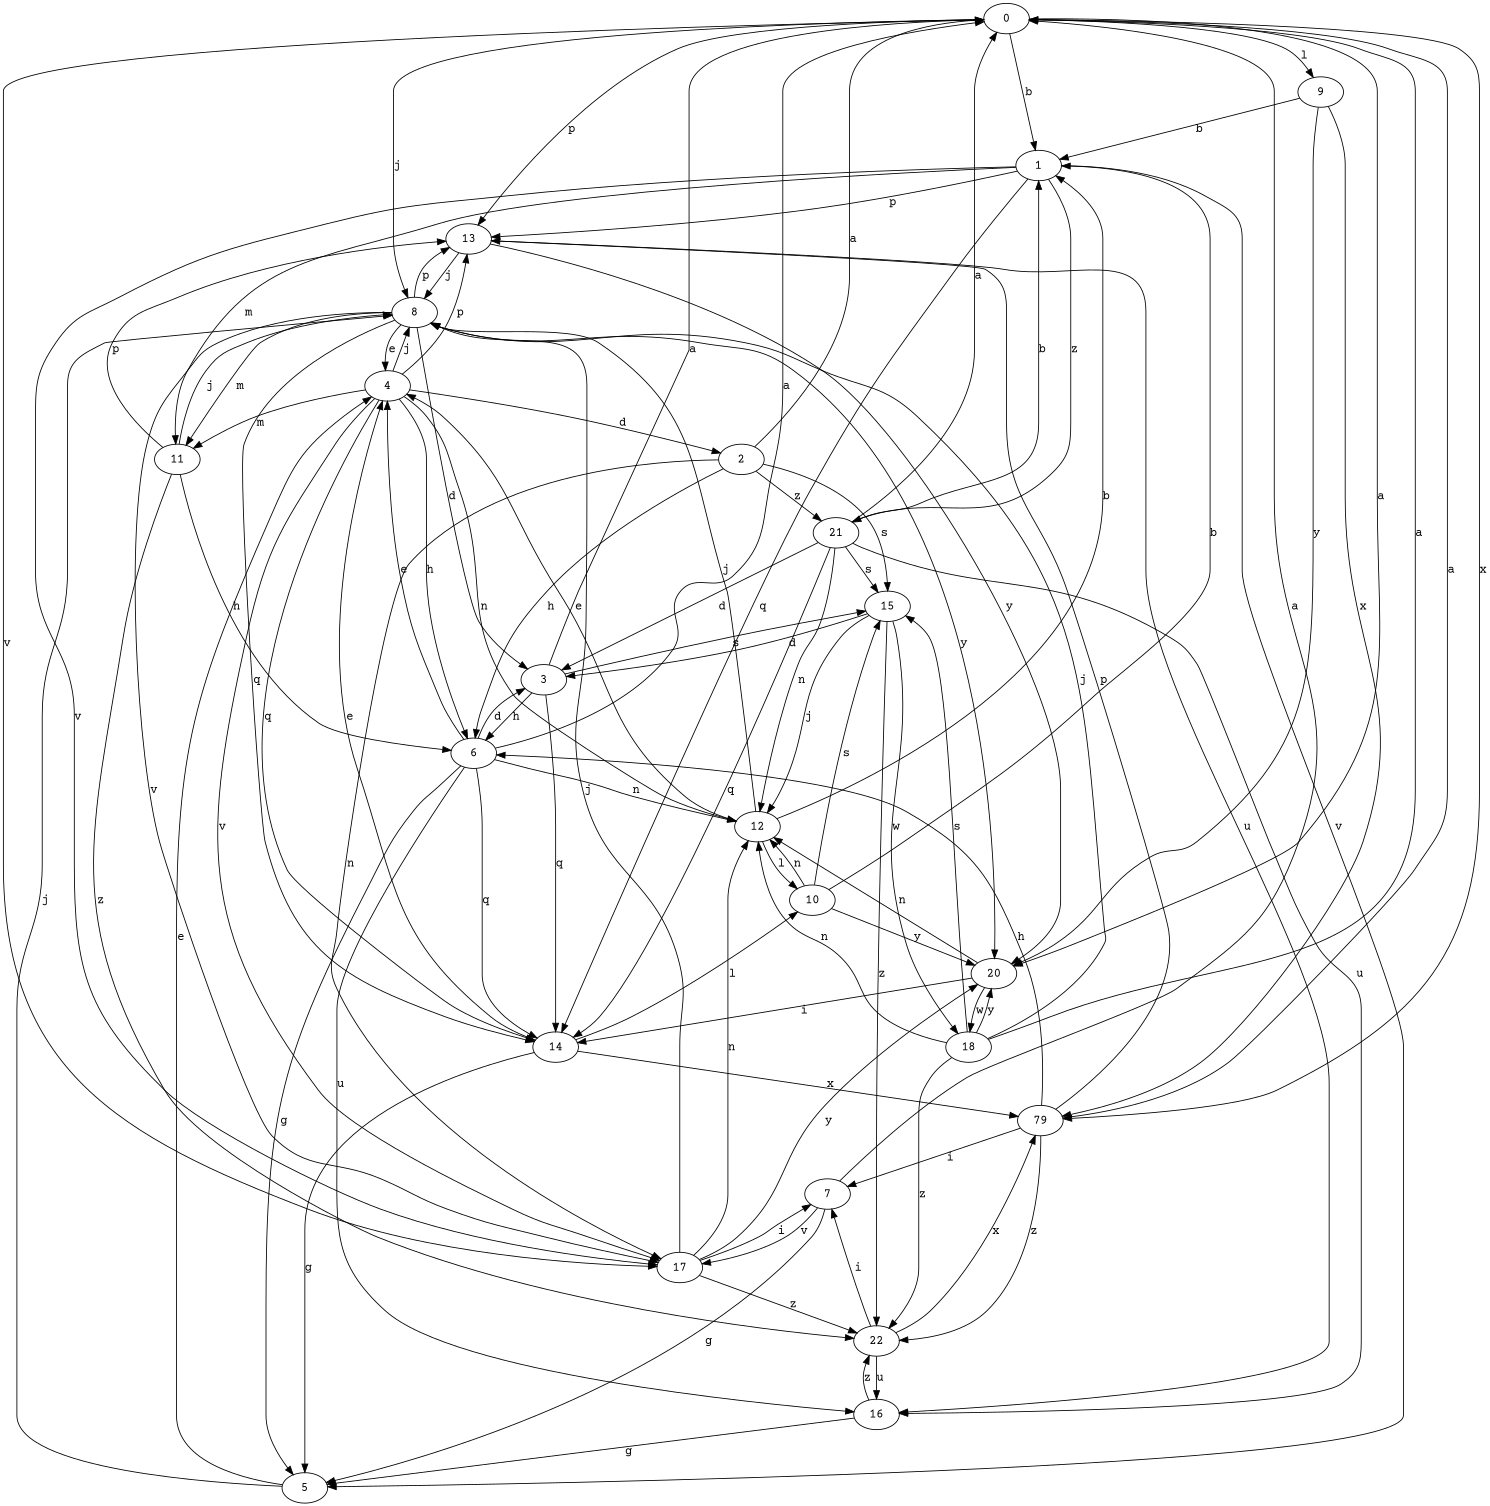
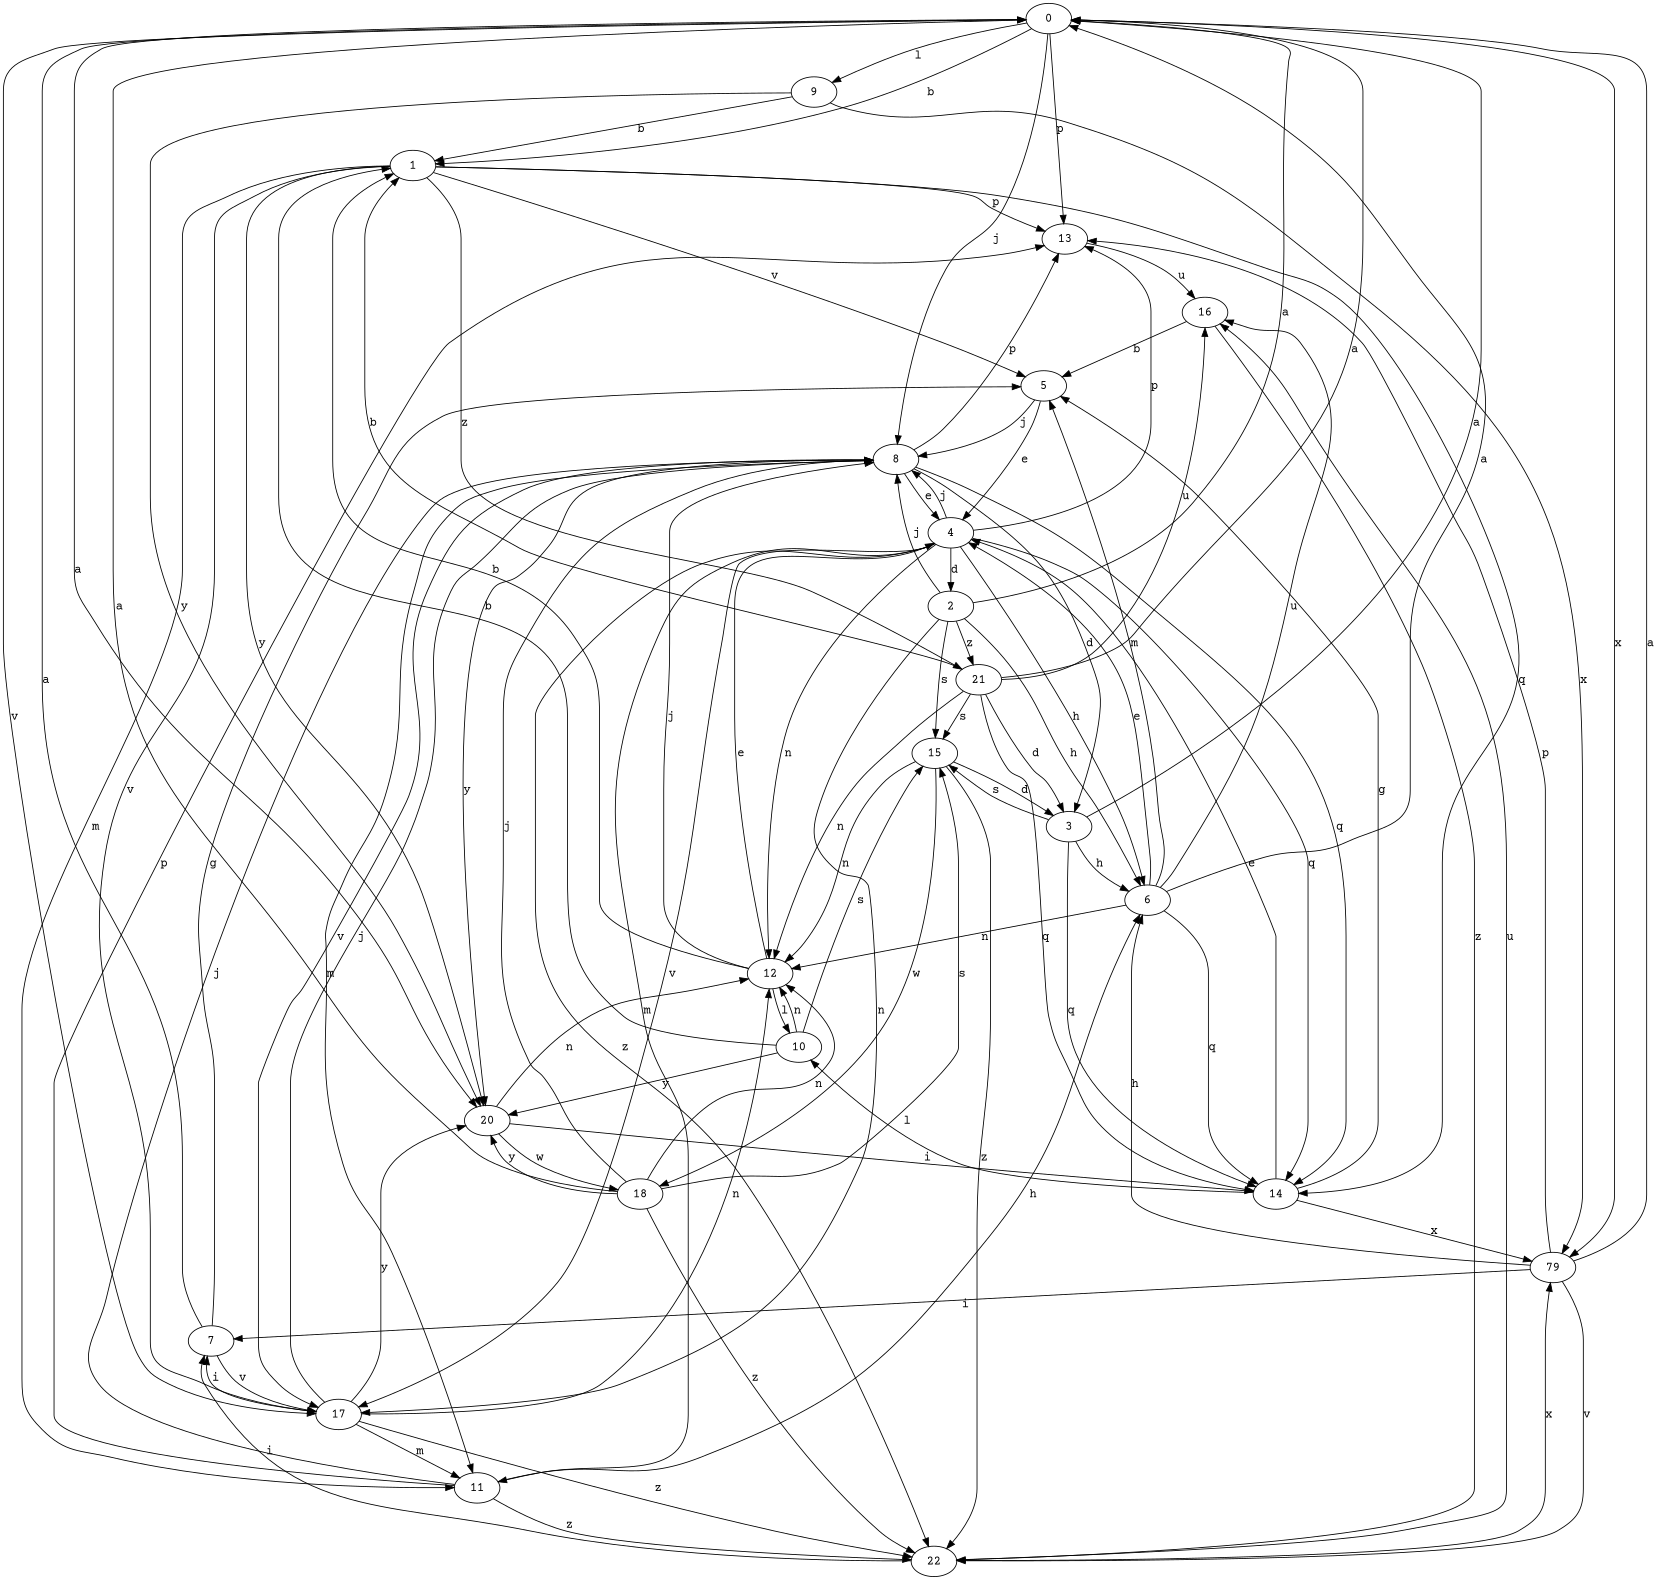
(444, 272) -> (910, 541)
(928, 489) -> (250, 610)
(493, 711) -> none
(809, 717) -> (846, 863)
none -> (542, 957)
(284, 1121) -> (1135, 643)
(1034, 1231) -> (1587, 1414)
none -> (404, 1449)
(629, 1451) -> (1137, 349)
